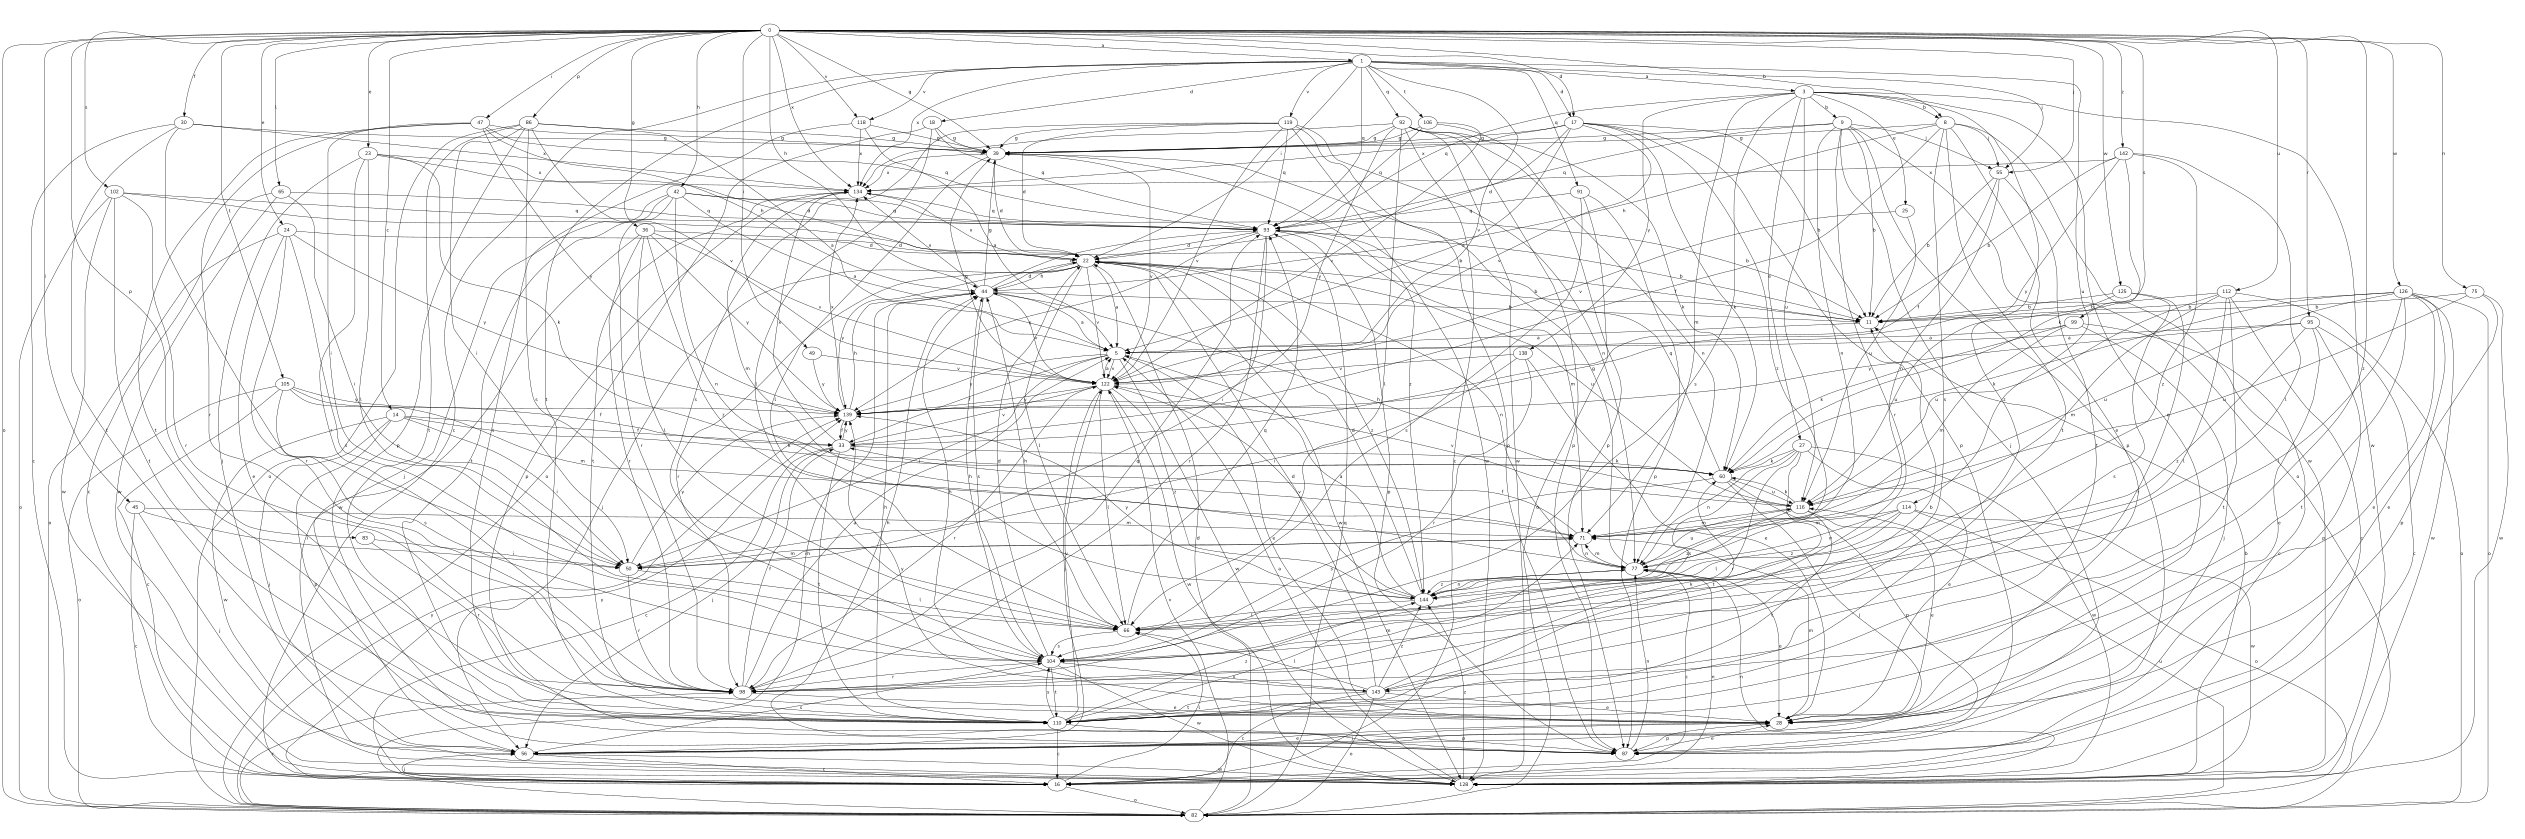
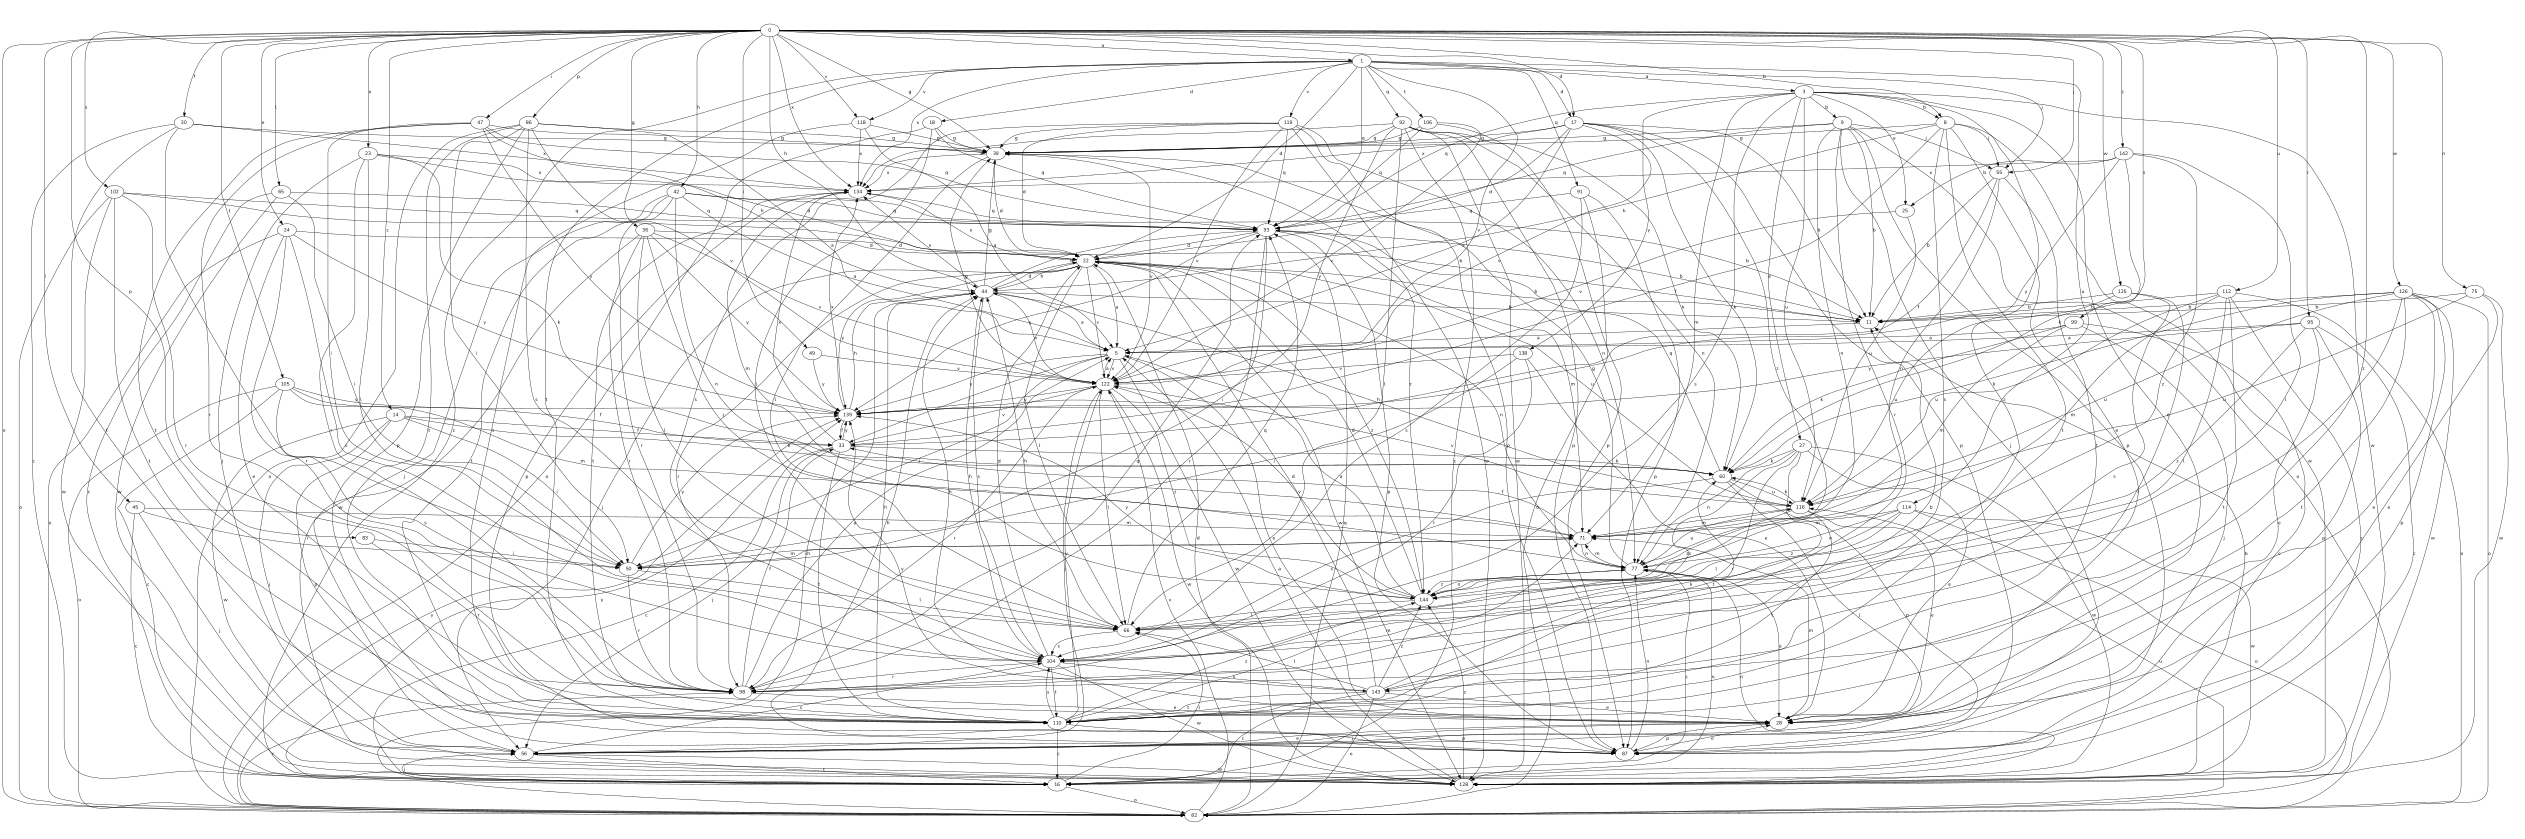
(1281, 154) -> (1281, 154)
(1997, 237) -> (2026, 161)
